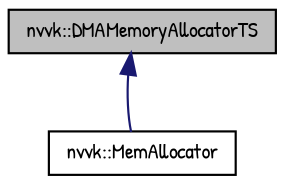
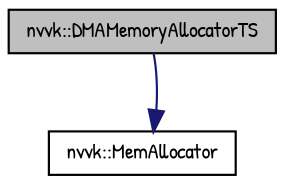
(128, 103) -> (157, 82)
